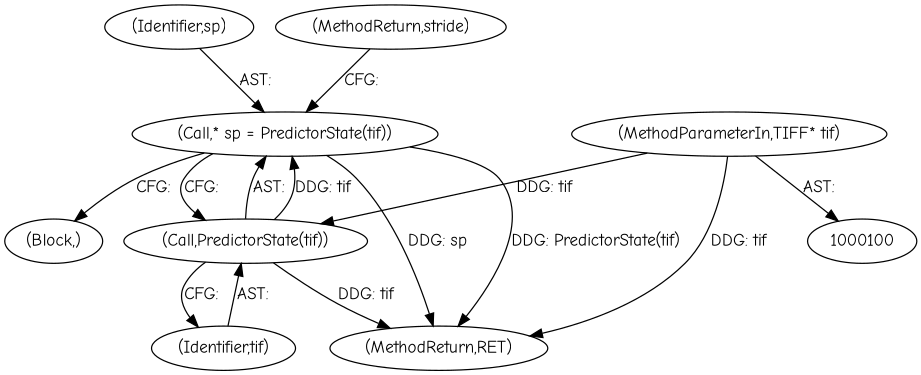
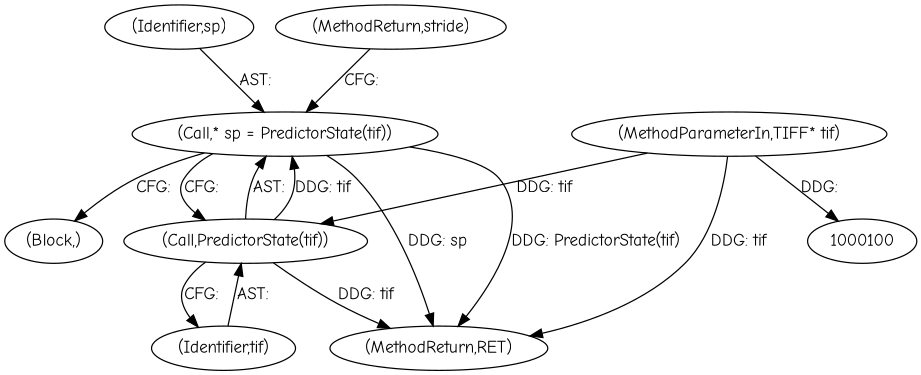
(822, 188) -> (822, 188)
